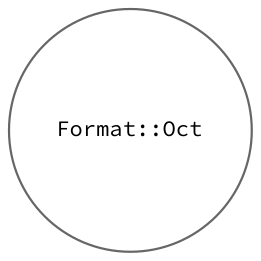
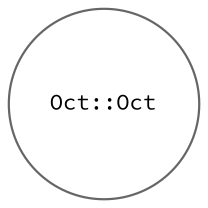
(130, 130) -> (104, 104)
